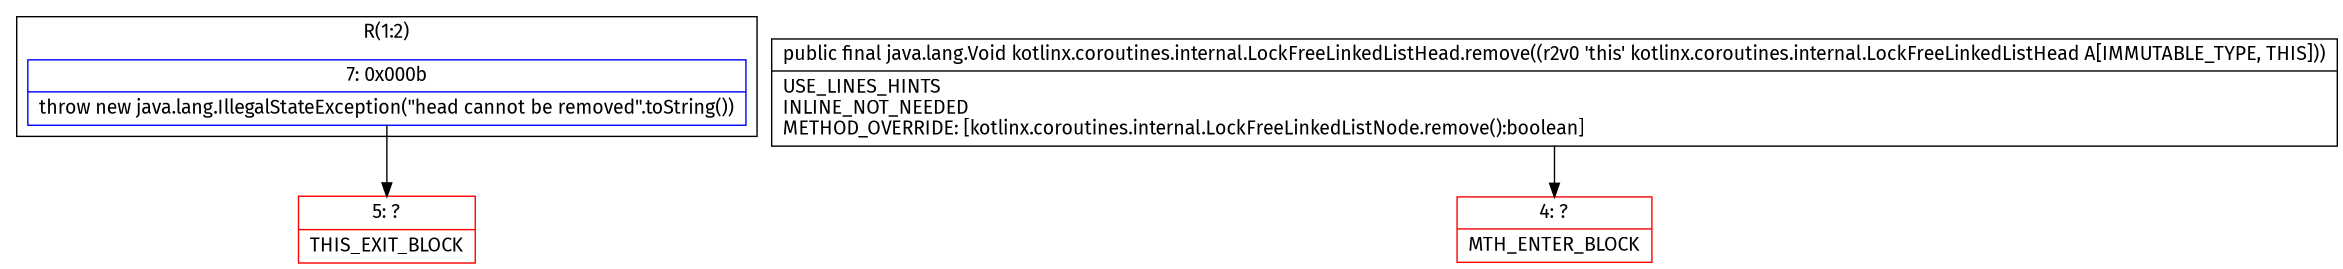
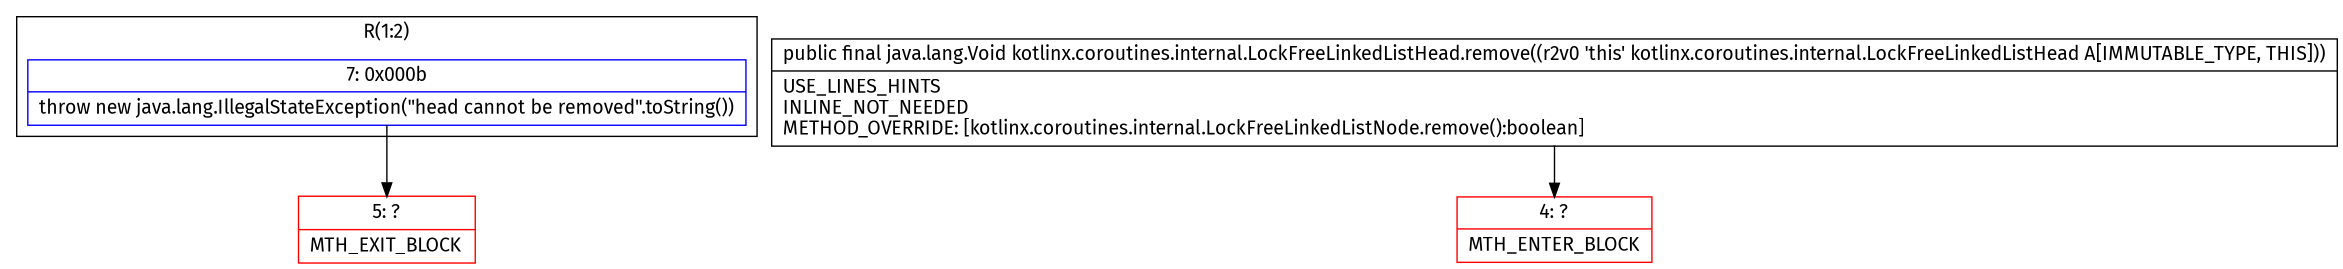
(387, 246) -> (385, 246)
